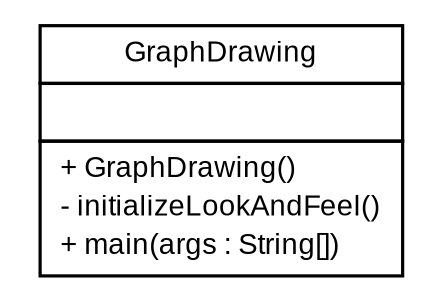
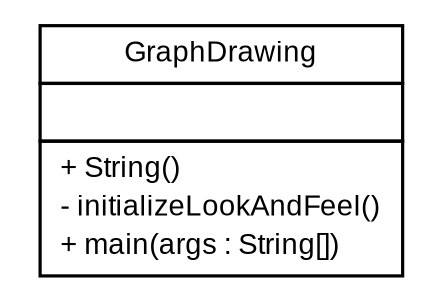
(180, 168) -> (122, 168)
